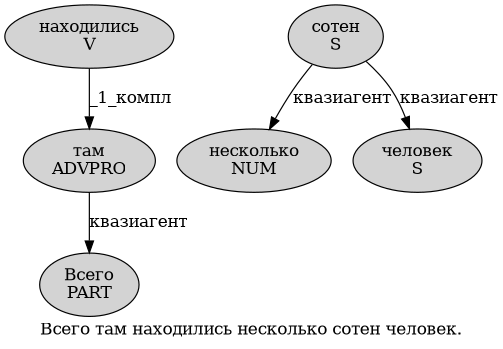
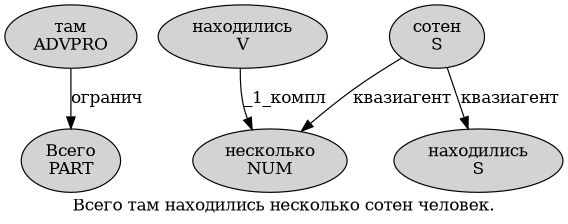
(89, 93) -> (241, 94)
(418, 161) -> (478, 161)
(139, 223) -> (107, 99)
